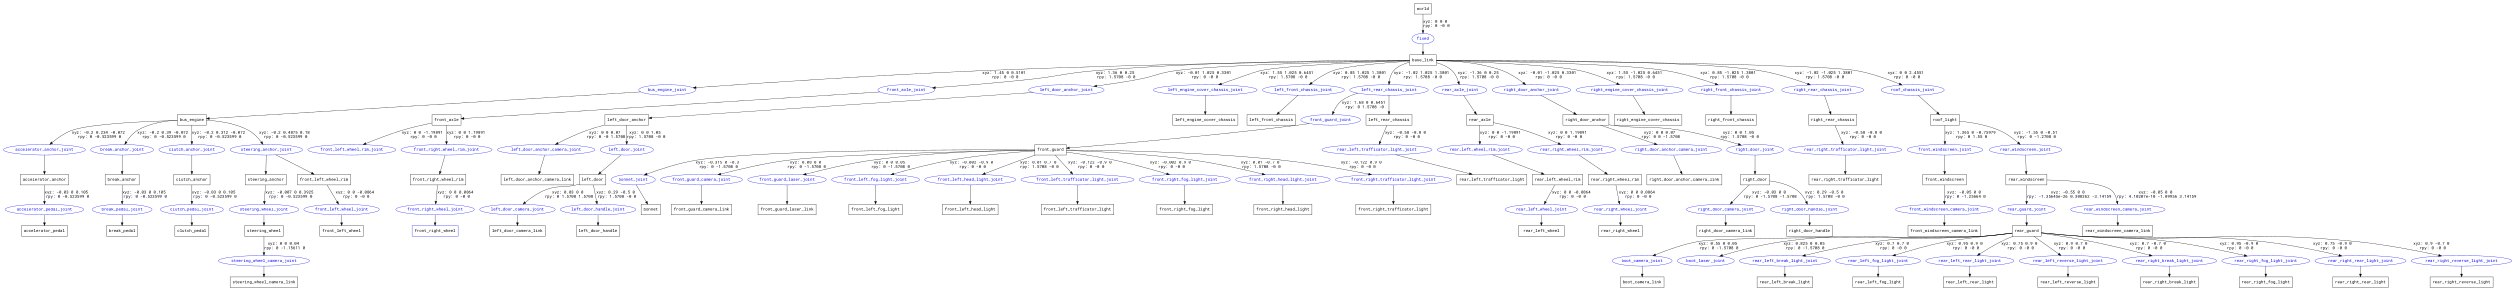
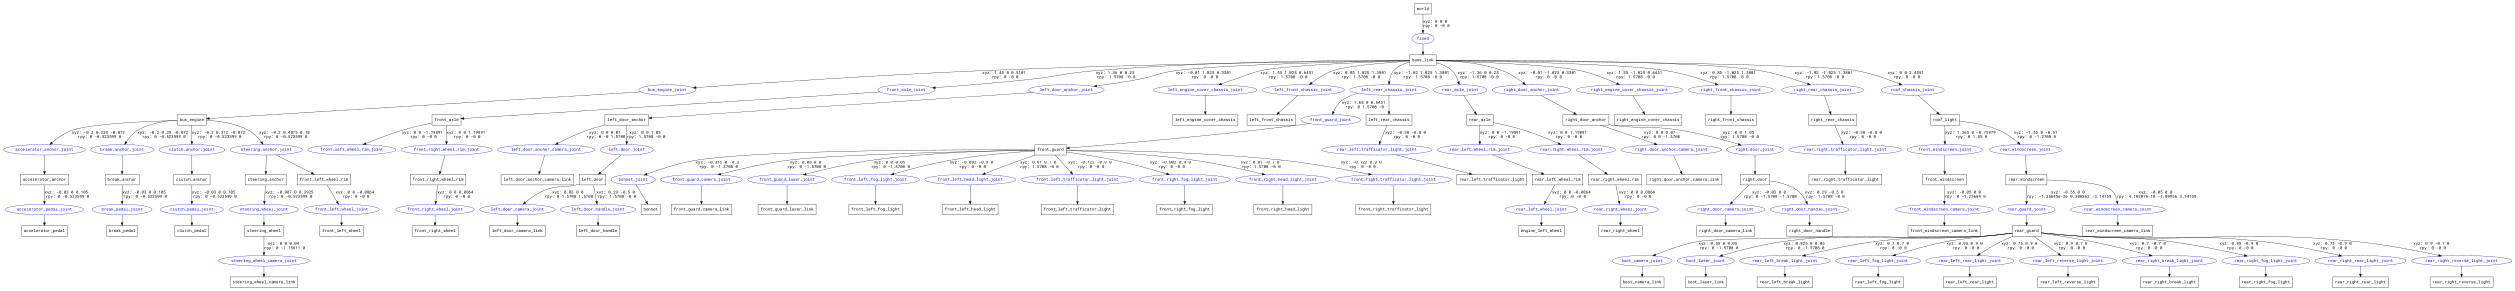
(435, 231) -> (435, 231)
(1541, 231) -> (1541, 231)
none -> (1706, 282)
